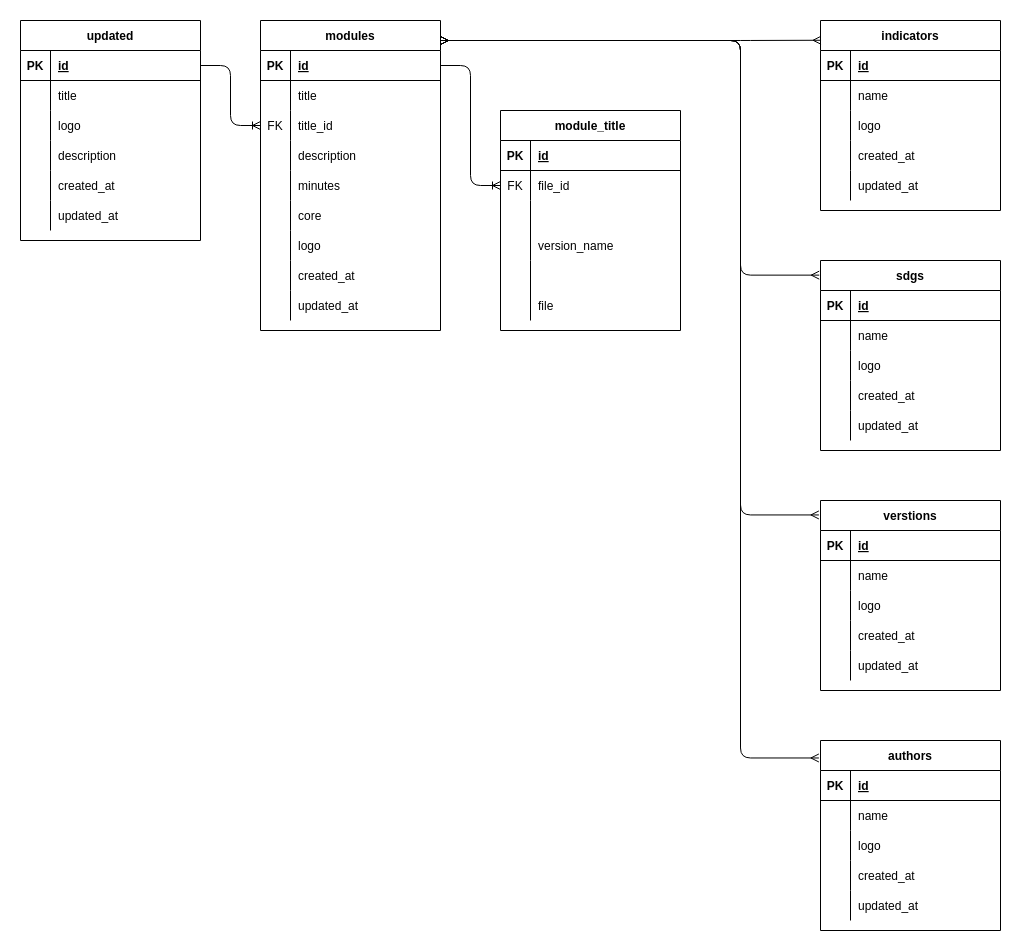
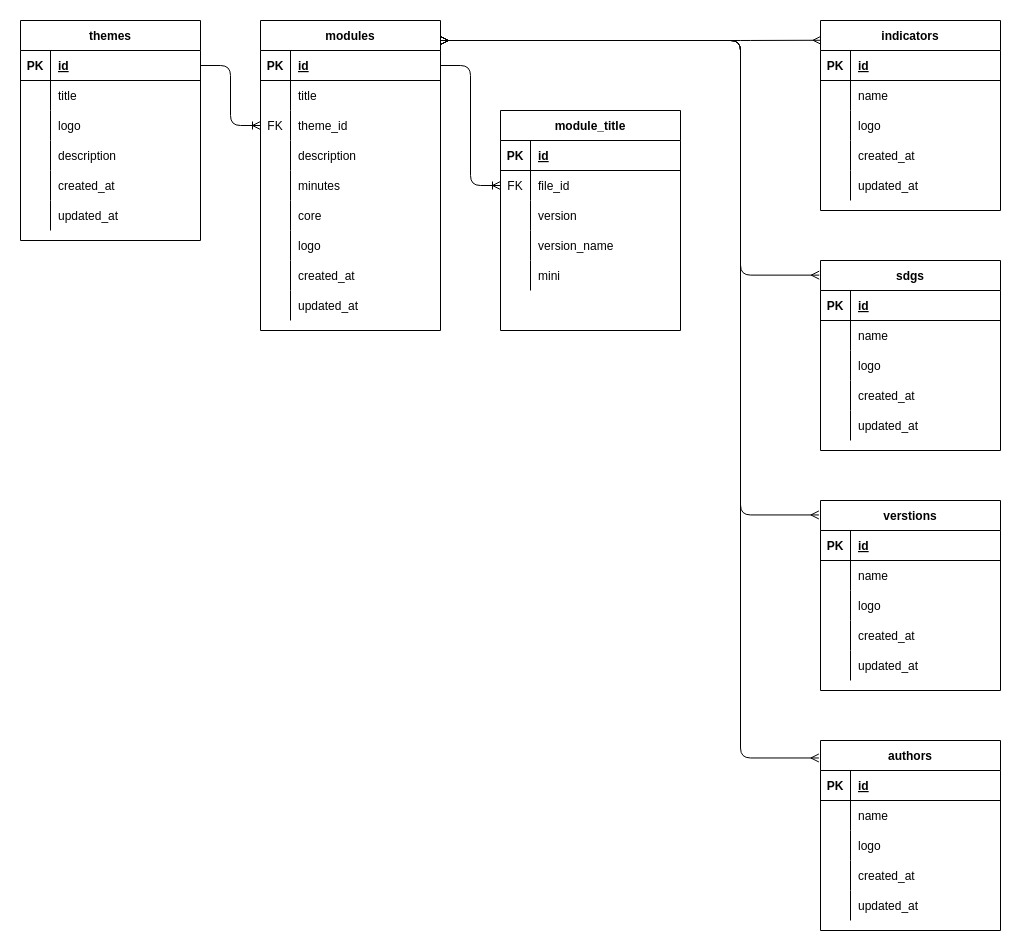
(110, 36) -> (110, 36)
(320, 126) -> (323, 126)
none -> (606, 216)
none -> (606, 276)
(606, 306) -> none
